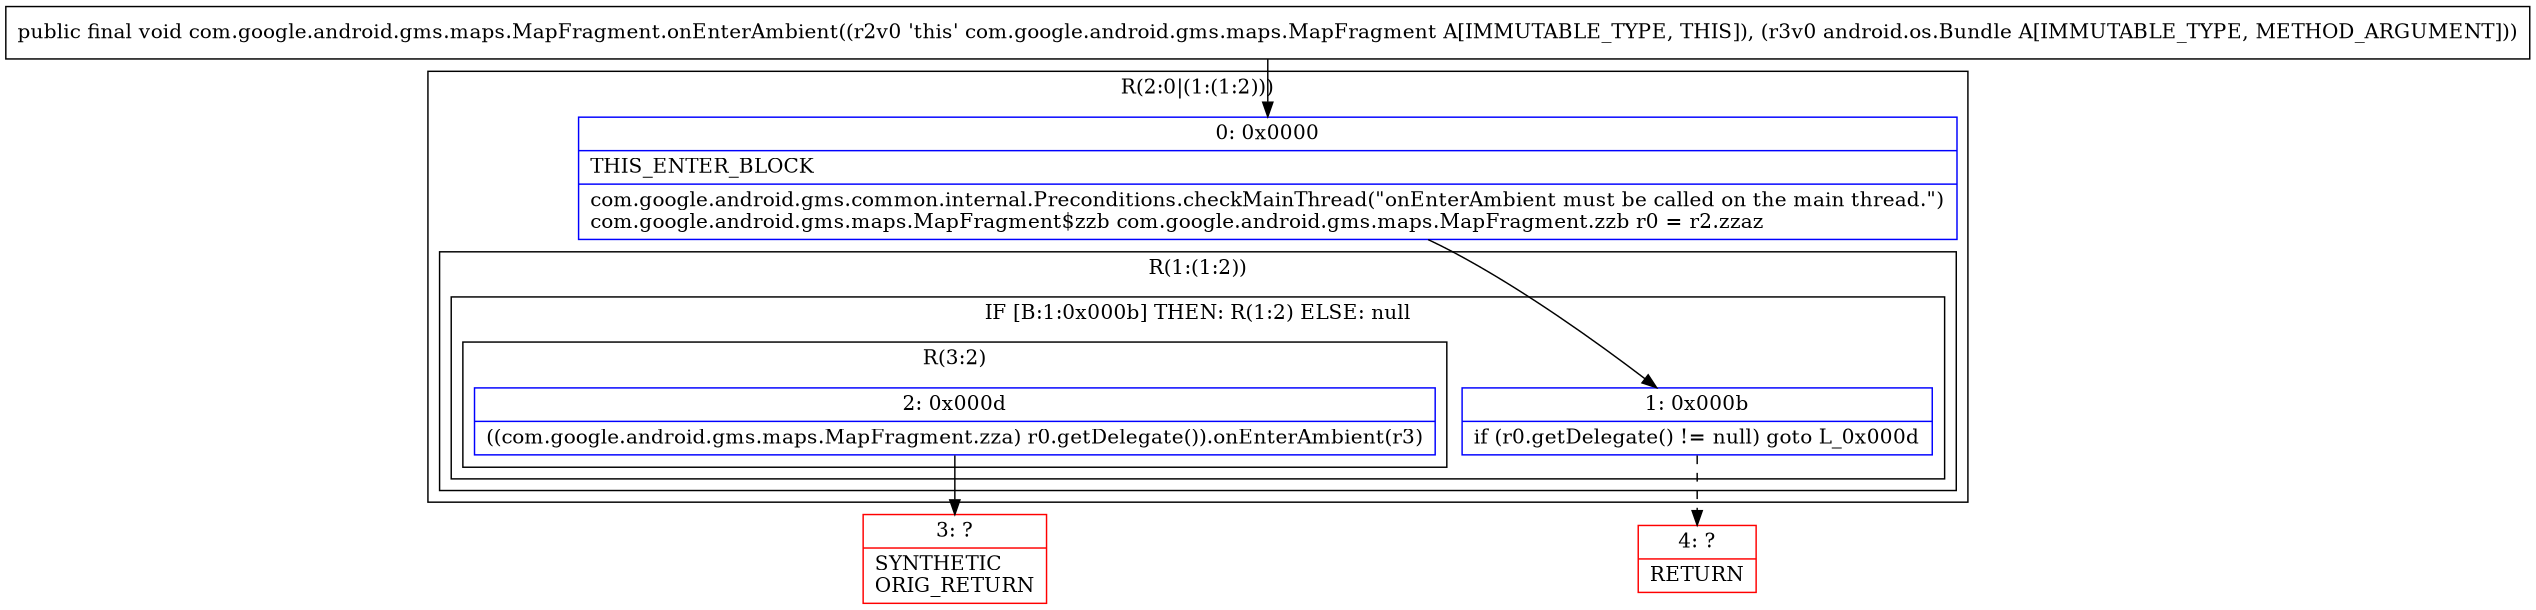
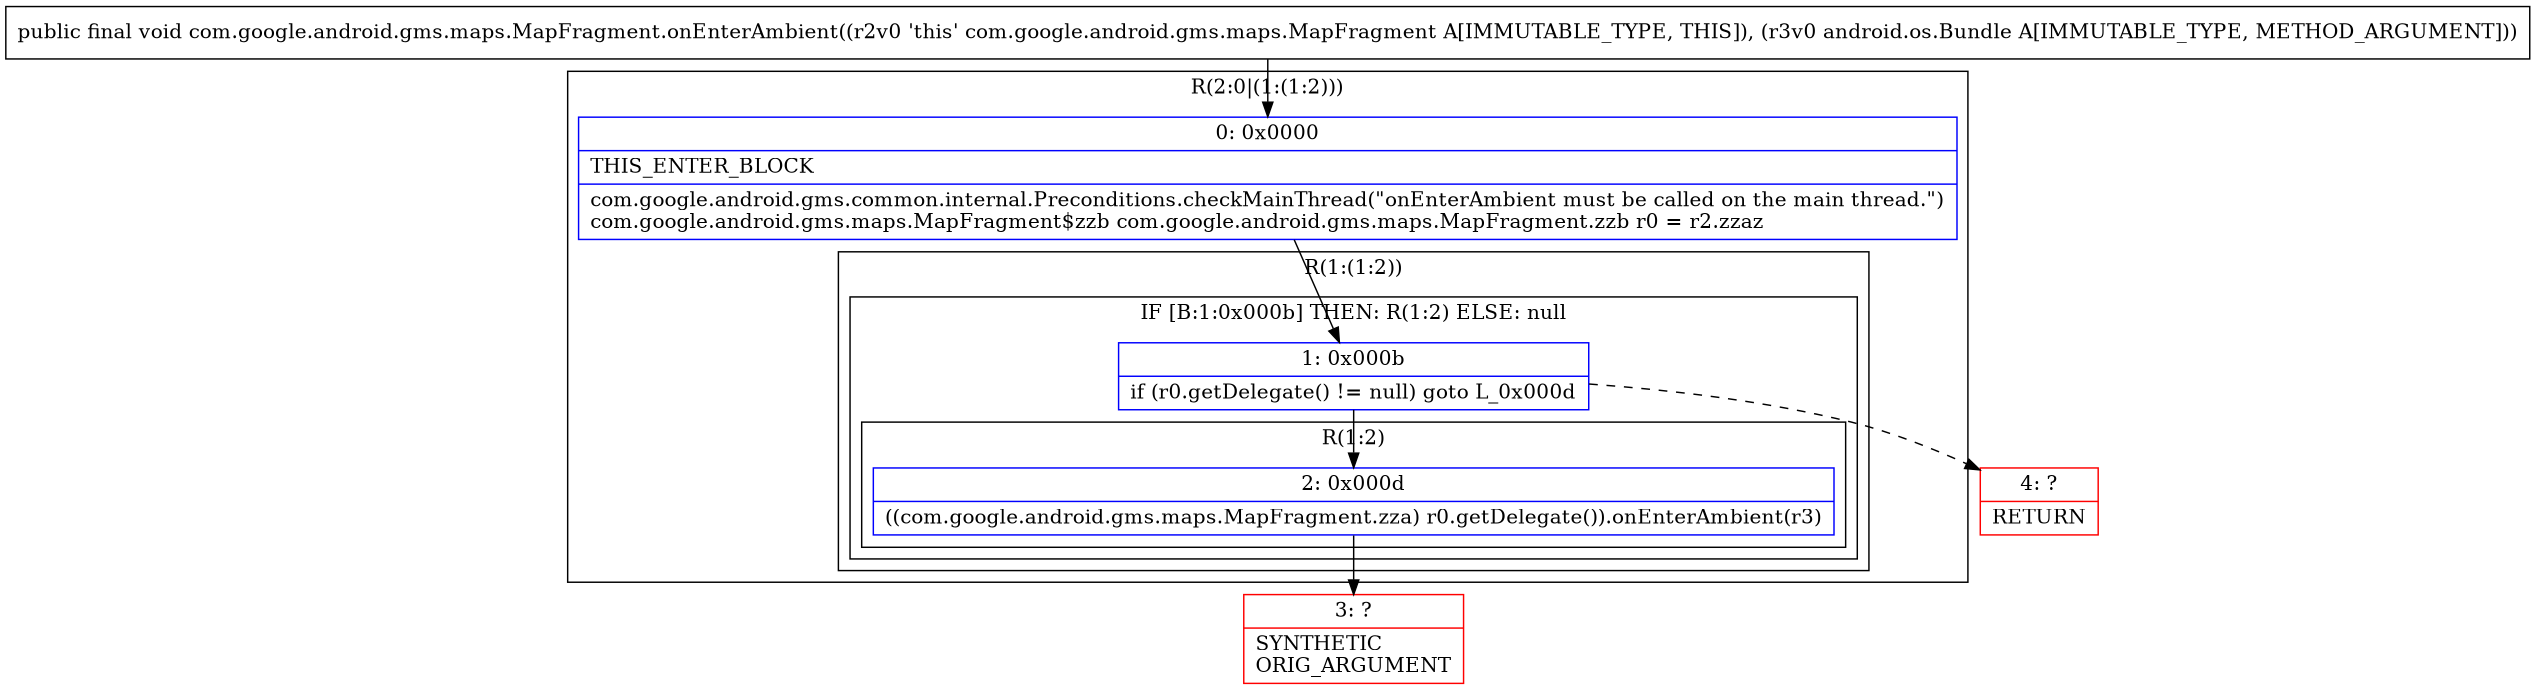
(955, 359) -> (1354, 439)
none -> (1354, 431)
(955, 586) -> (1354, 666)
